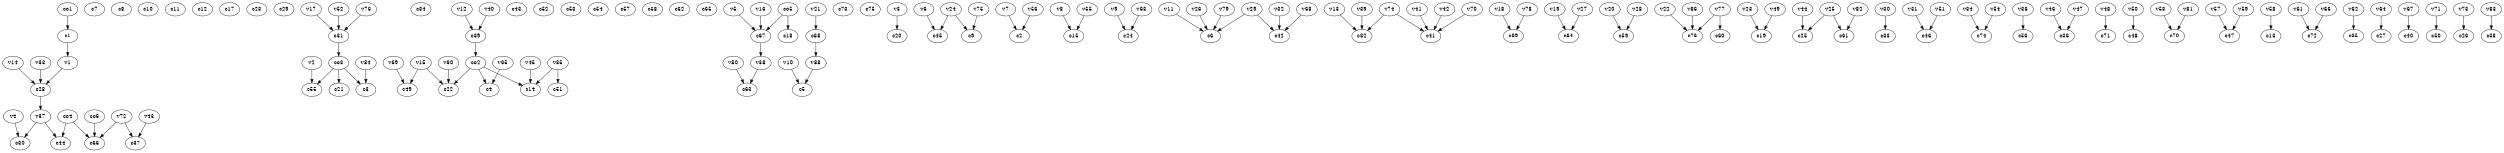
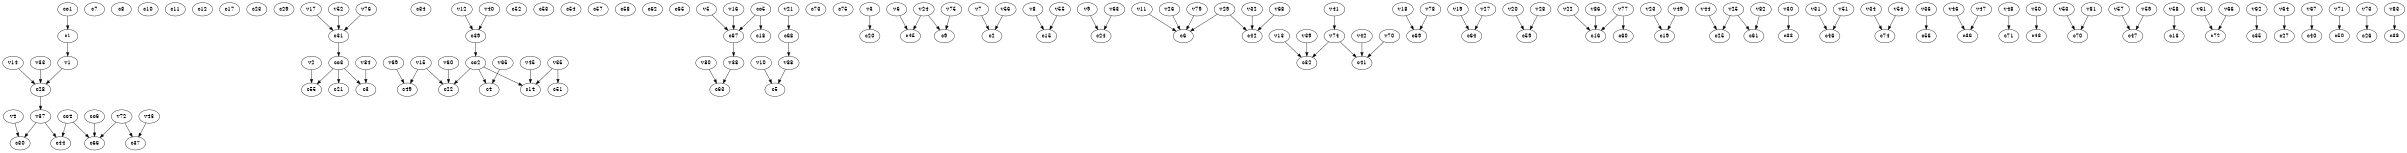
(517, 9) -> none
(1423, 21) -> (1334, 21)
(1692, 36) -> (1596, 36)
